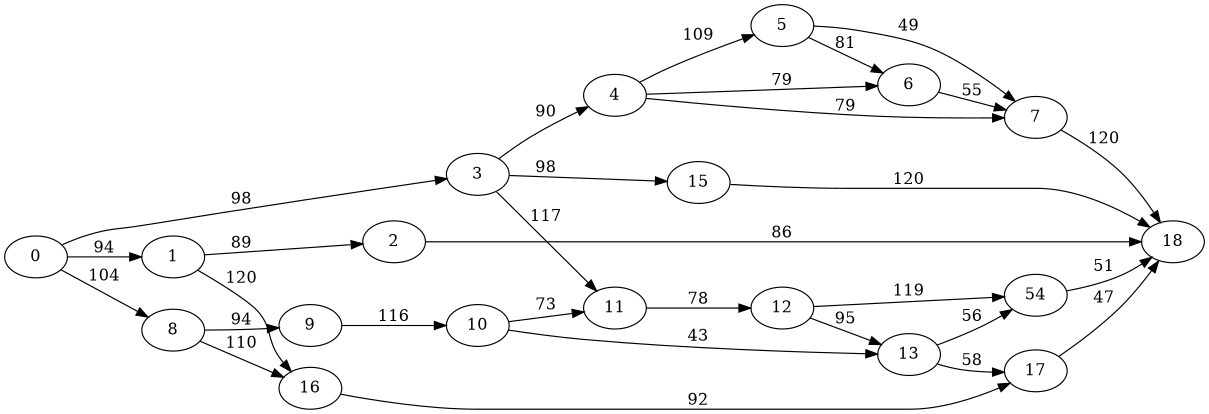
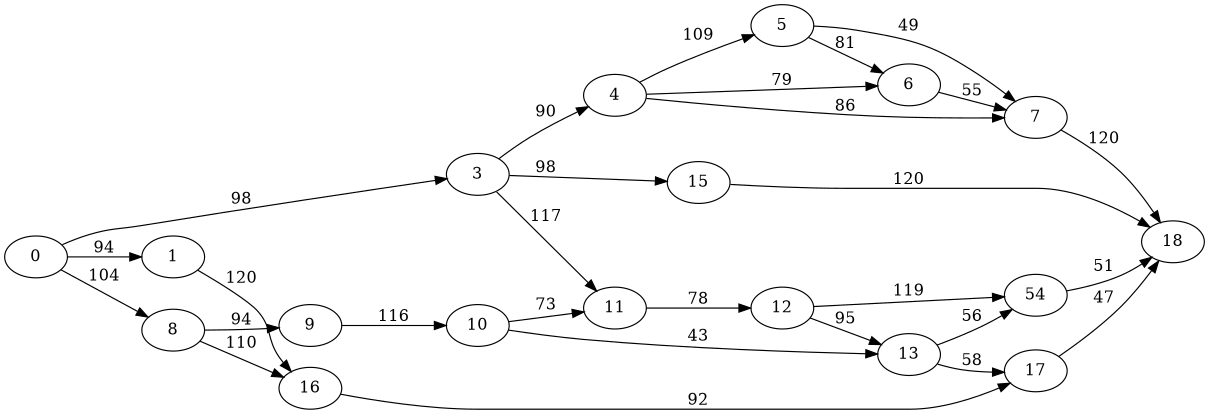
(846, 106) -> (846, 106)
(394, 242) -> none
